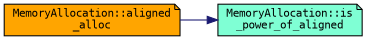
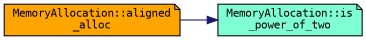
(290, 20) -> (290, 20)
